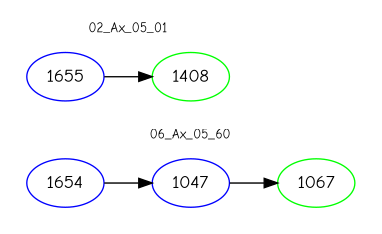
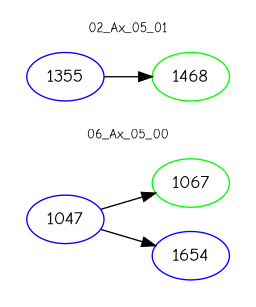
(65, 77) -> (65, 77)
(191, 77) -> (191, 77)
(191, 135) -> (128, 135)
(121, 183) -> (122, 236)
